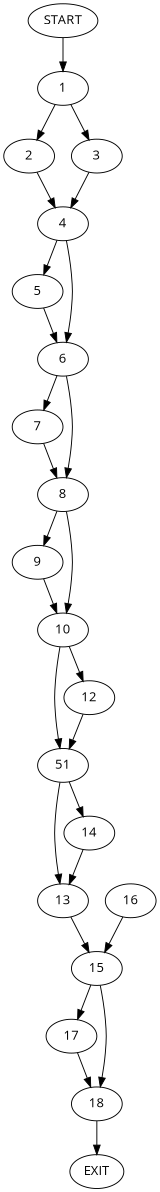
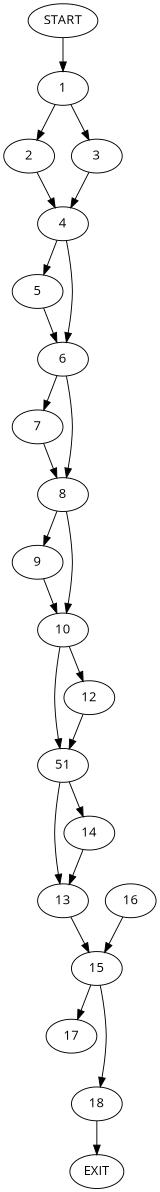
(82, 1065) -> none
